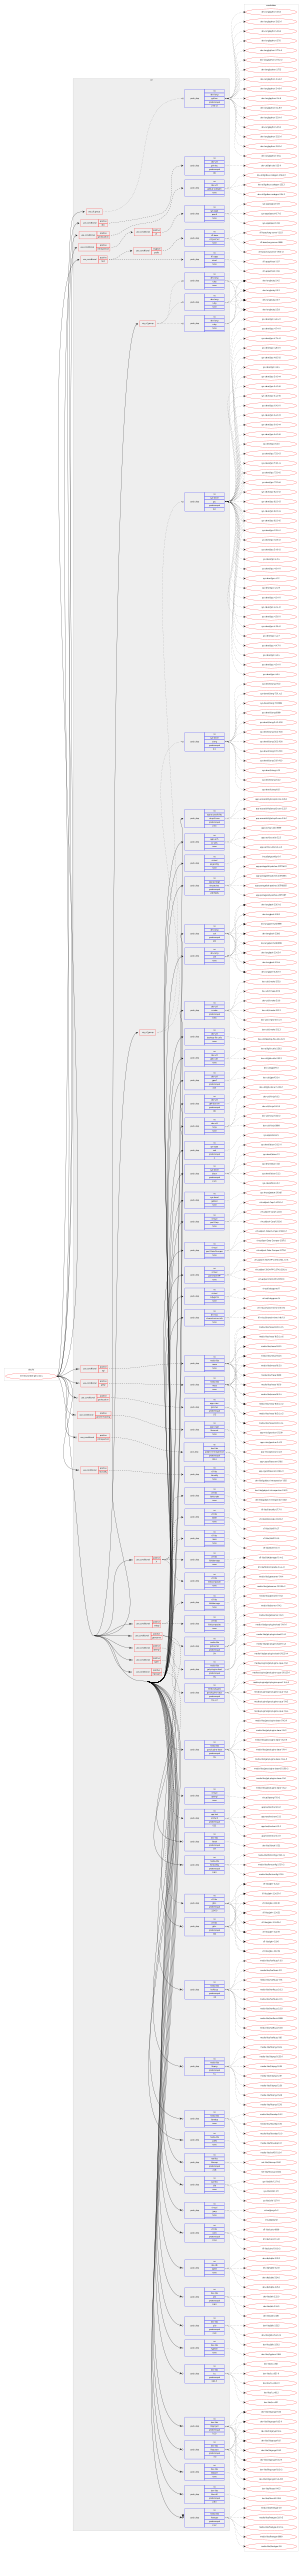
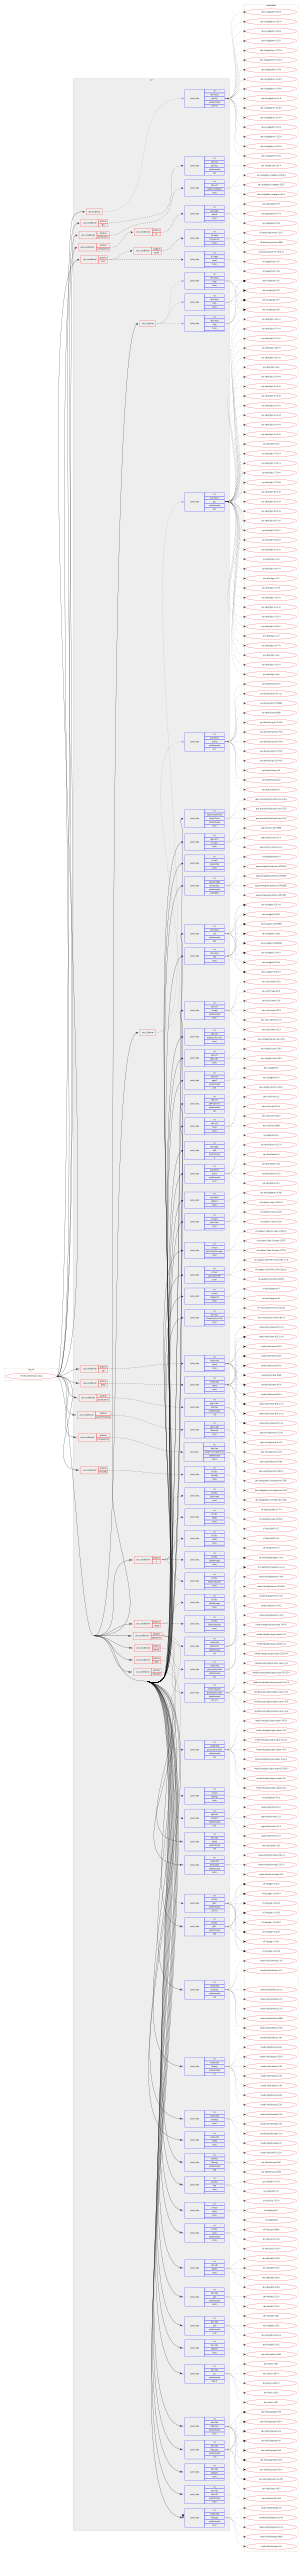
(271, 1980) -> none
